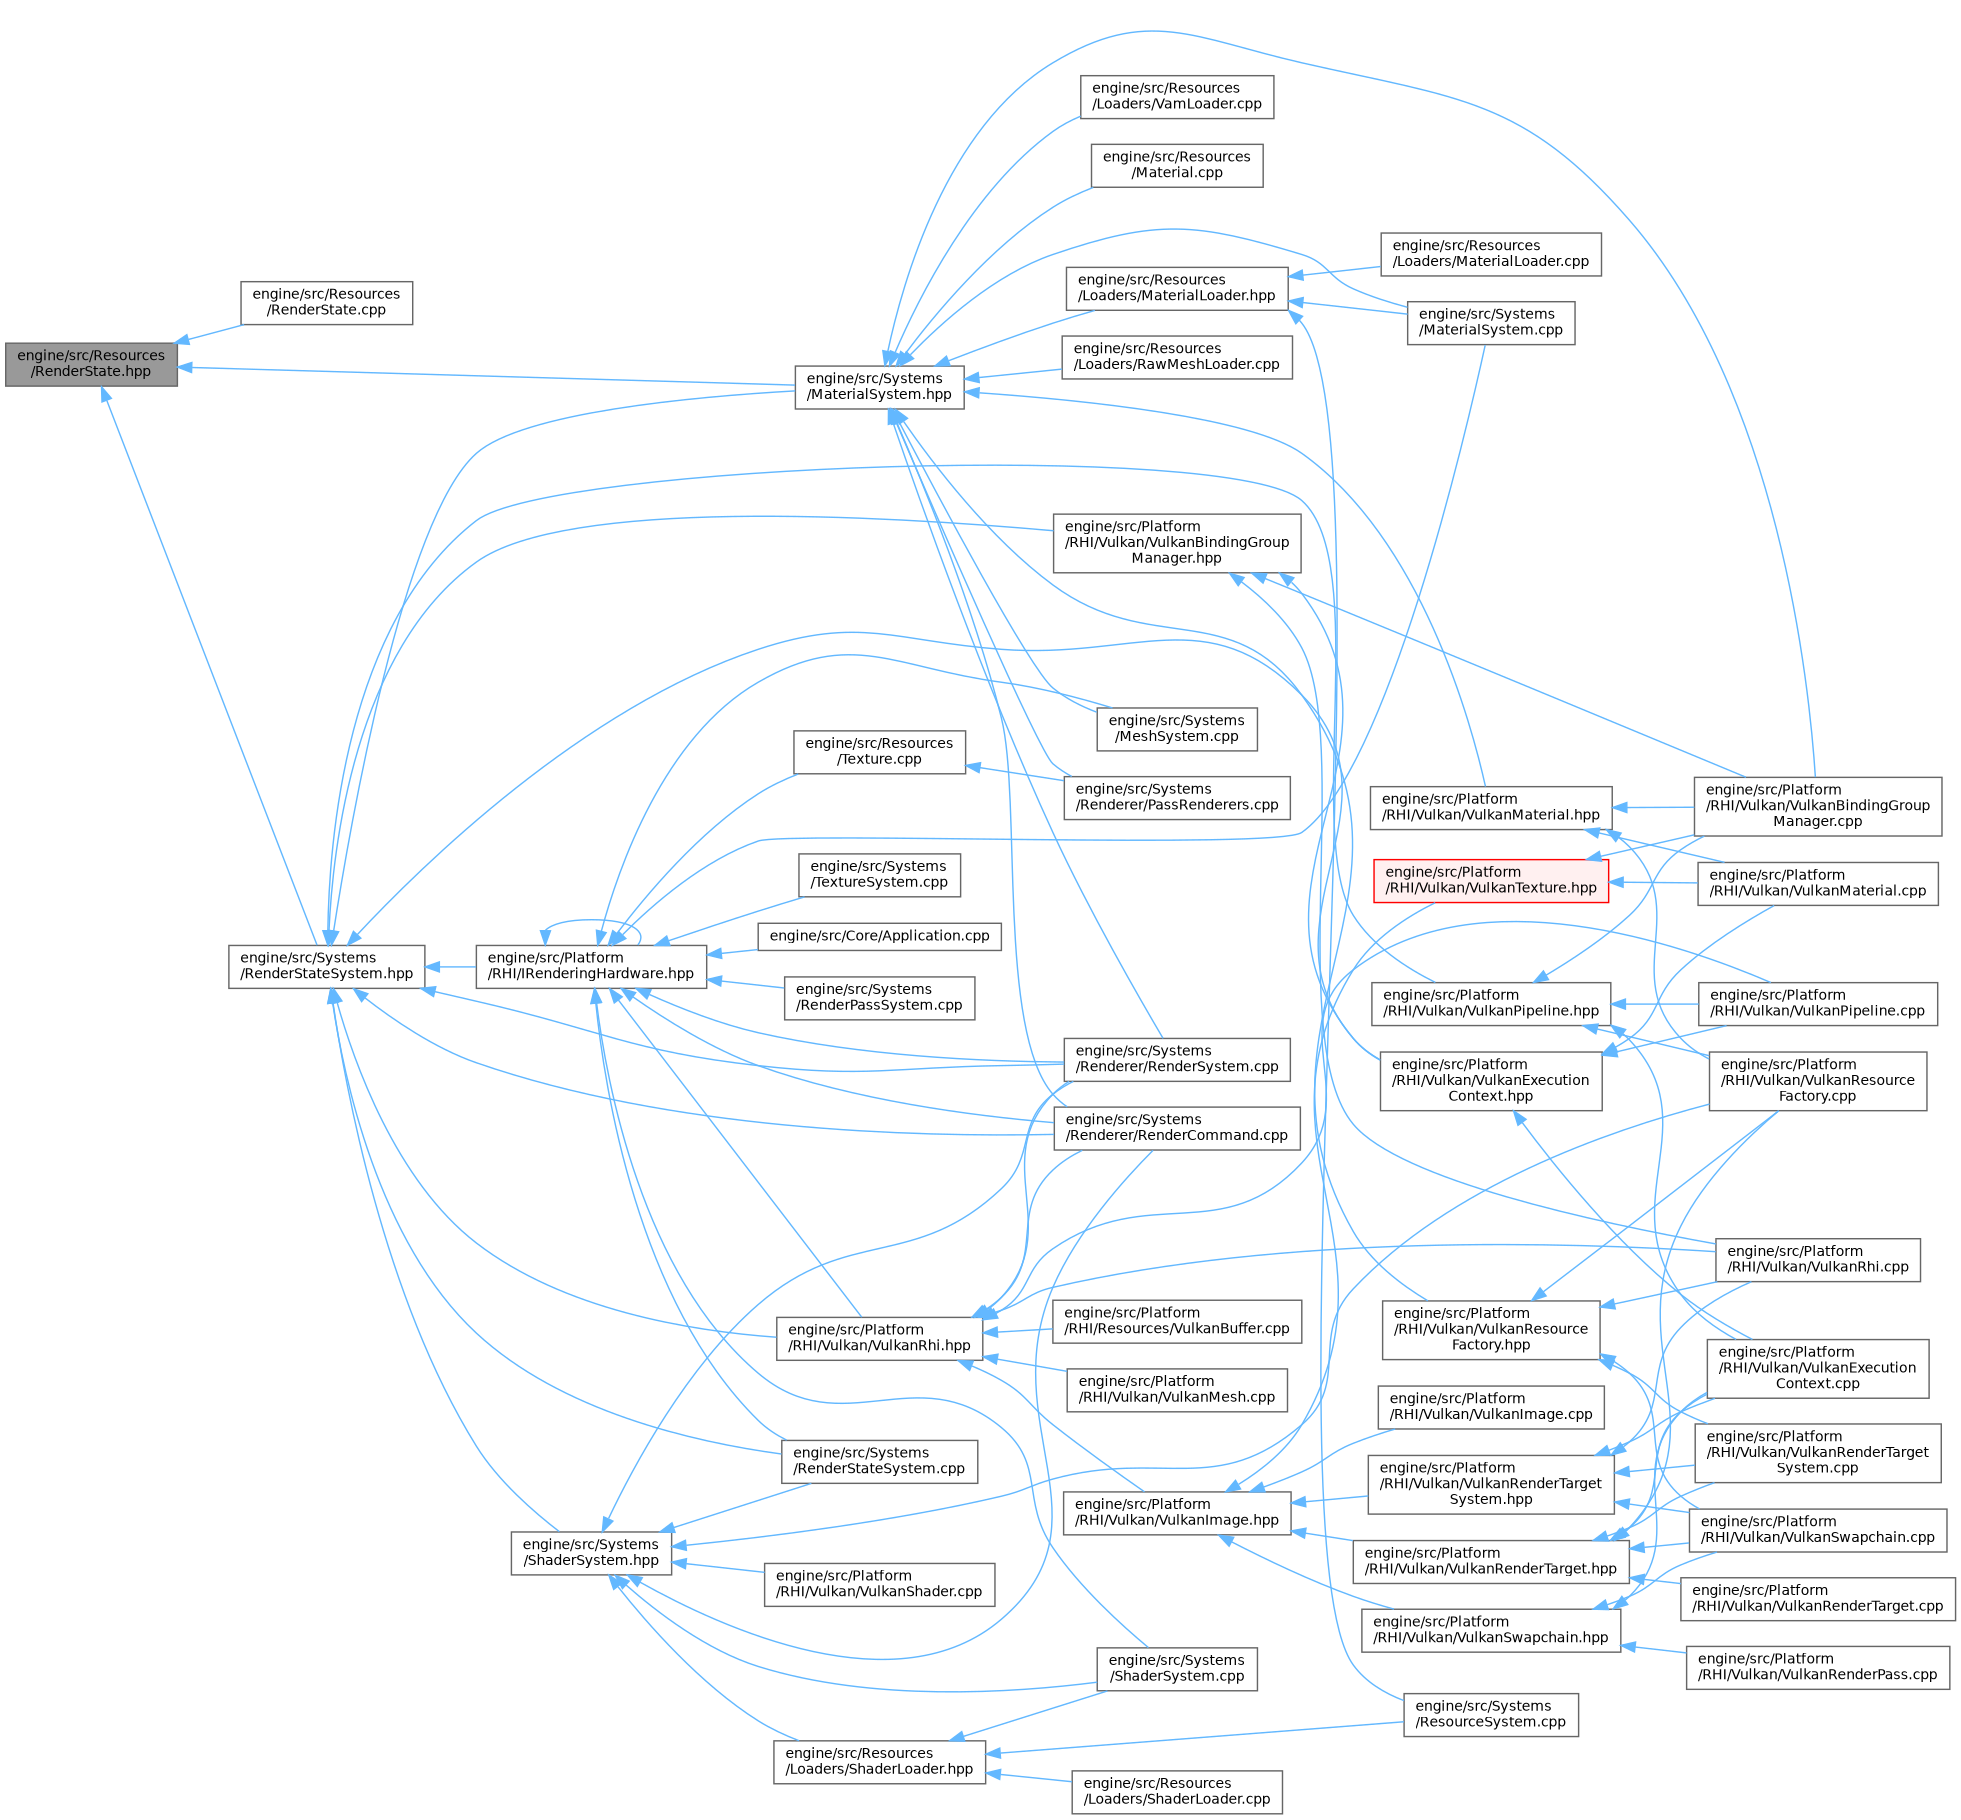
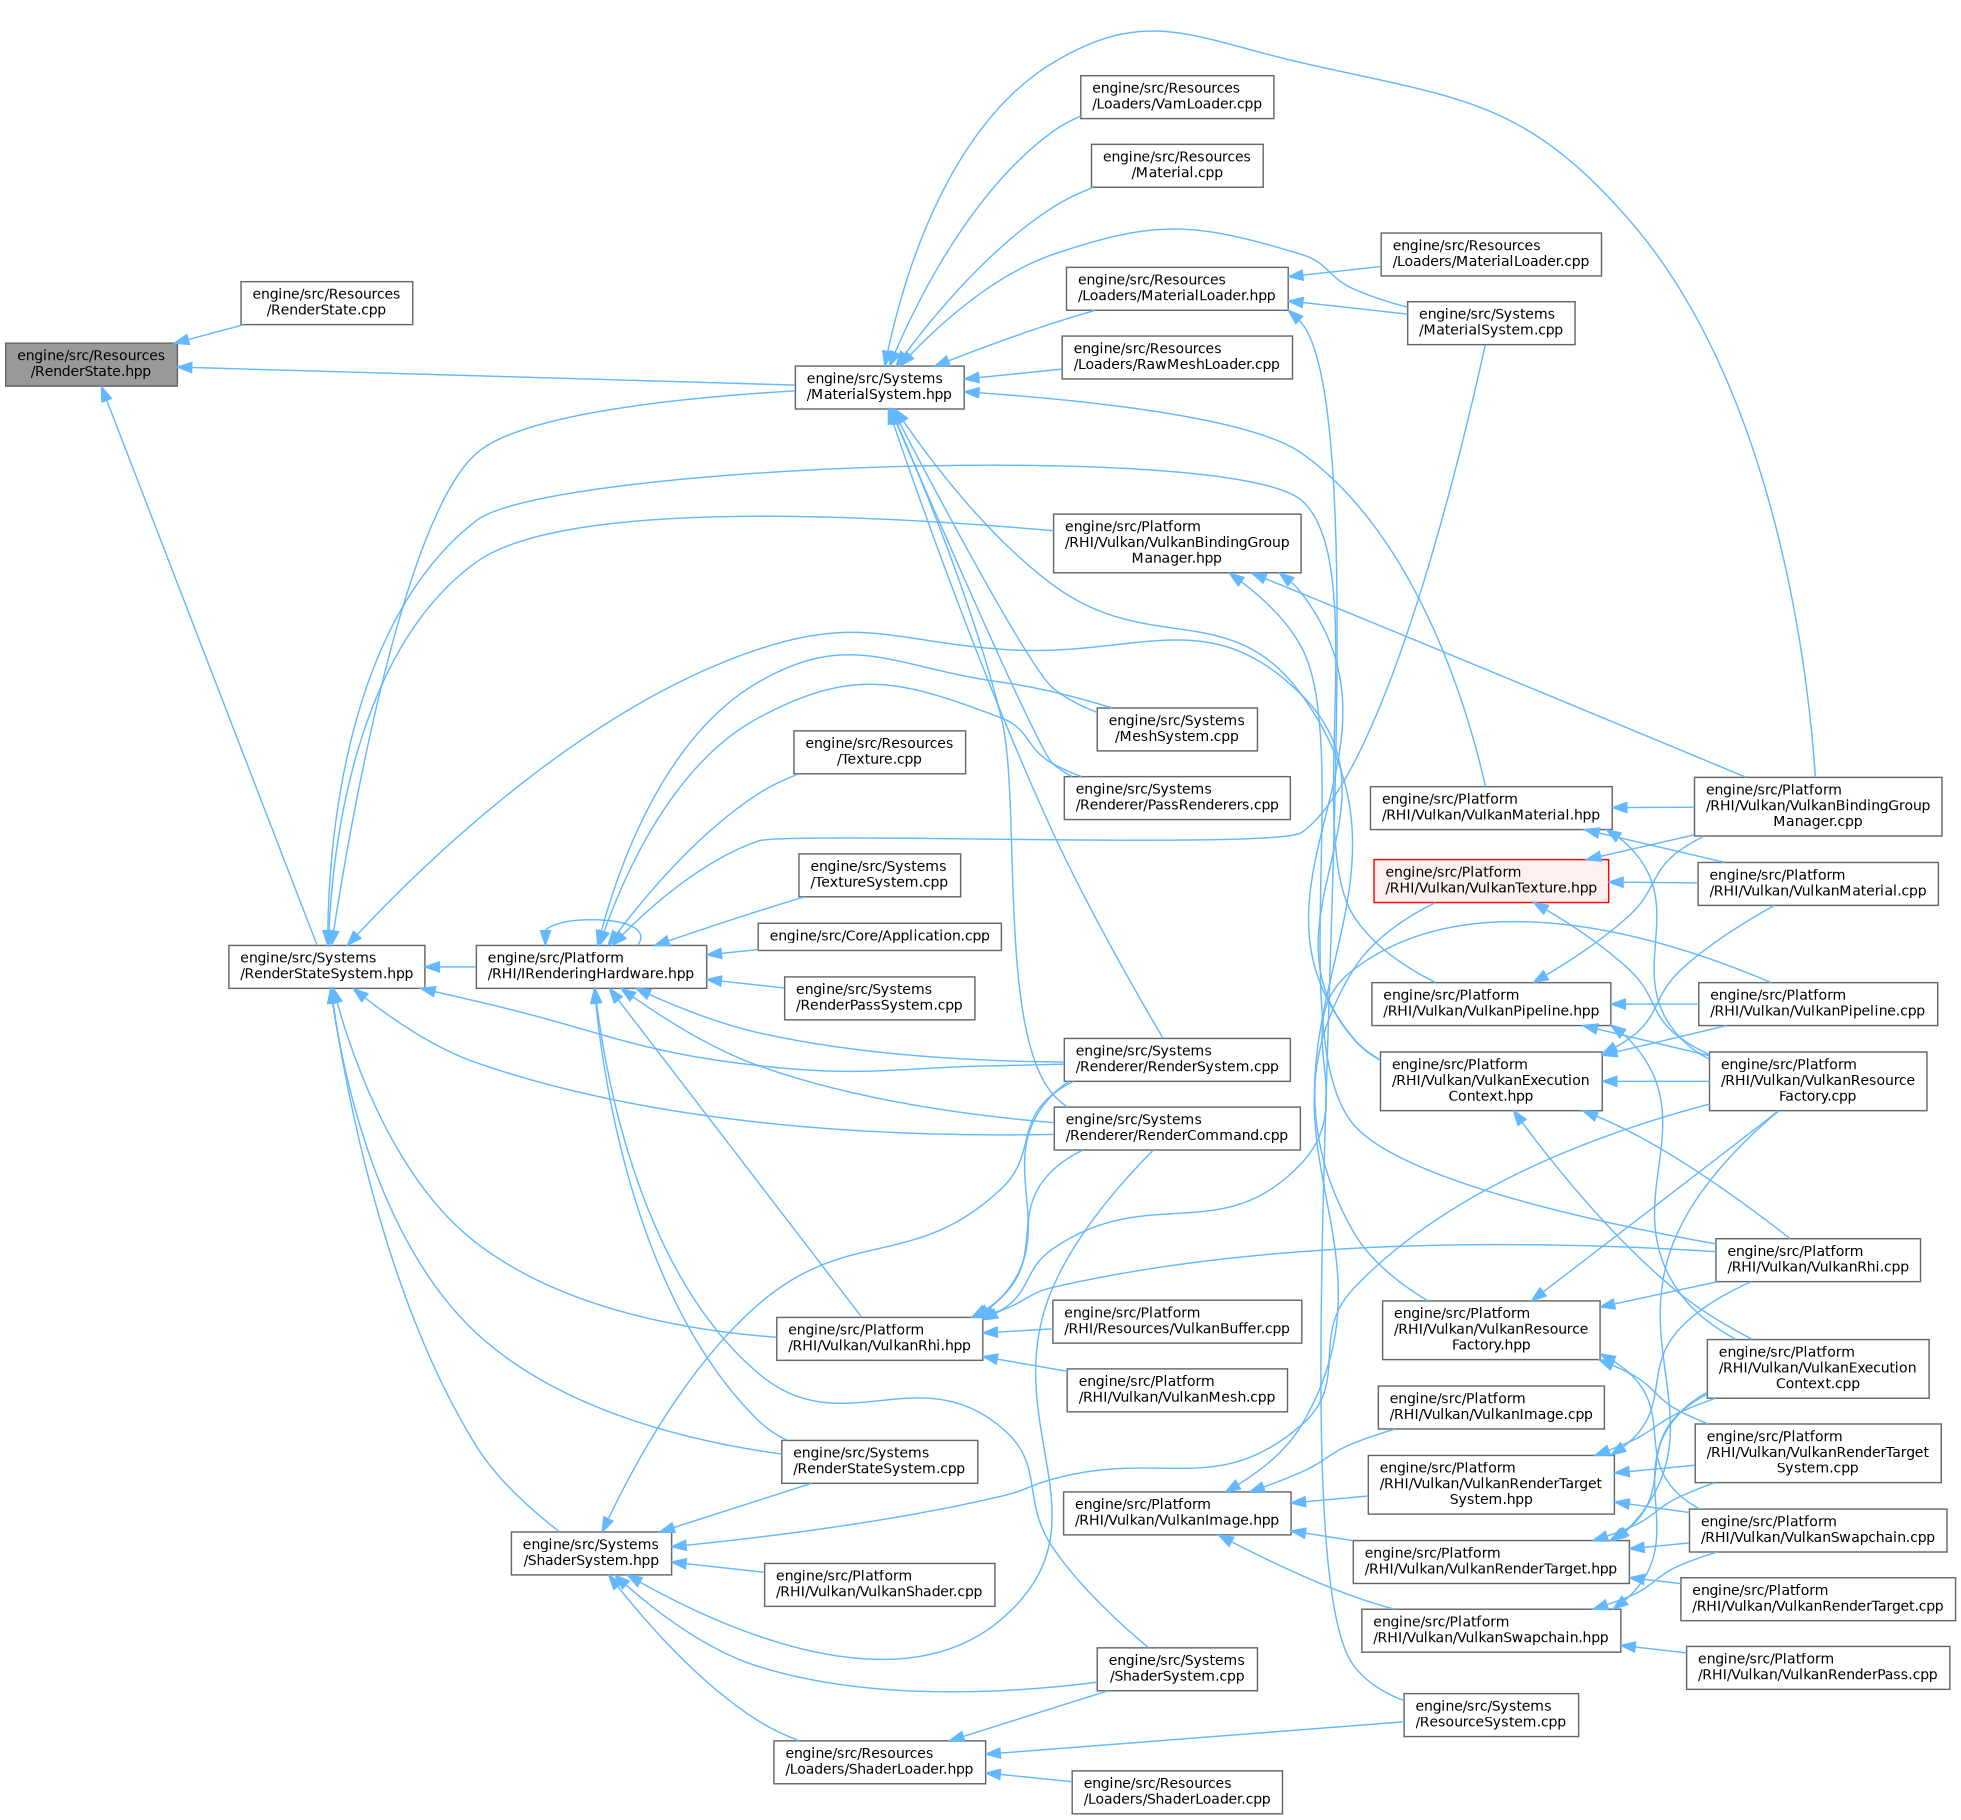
(1039, 777) -> (797, 700)
none -> (1635, 976)
none -> (1665, 1081)
none -> (1687, 1165)
(1058, 1429) -> none
